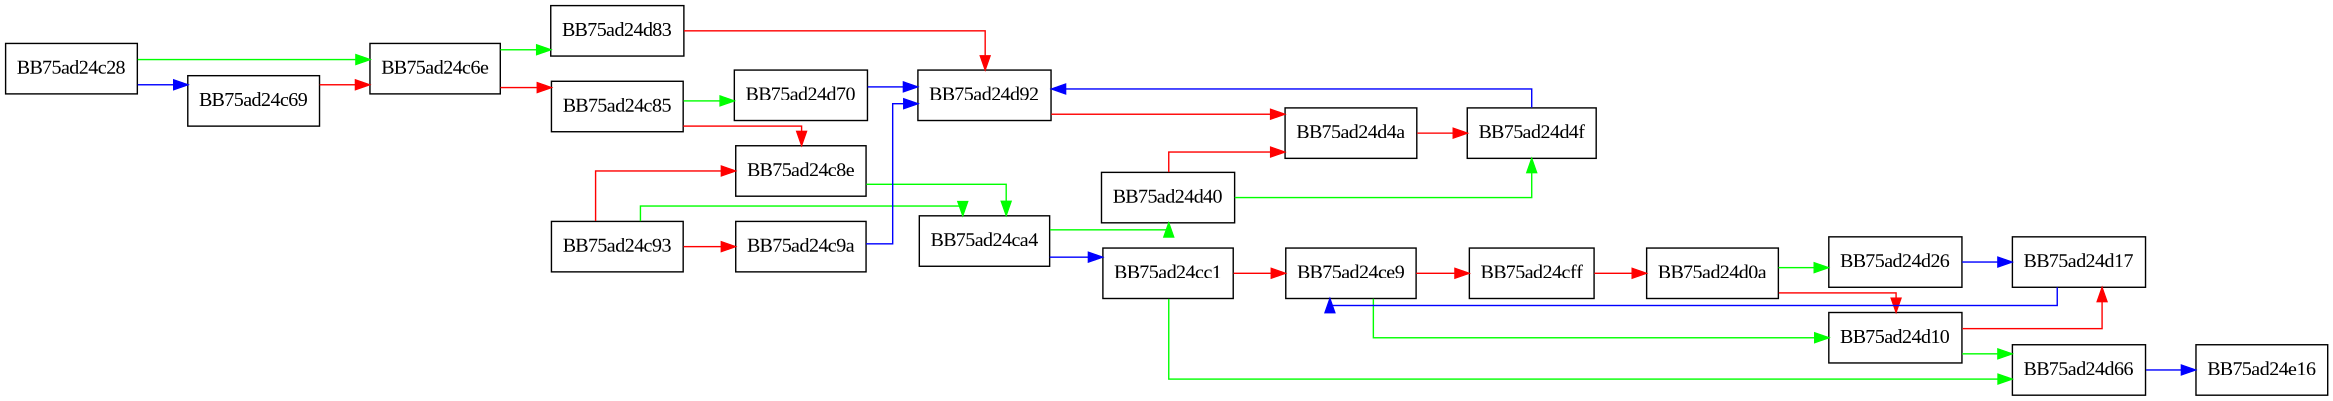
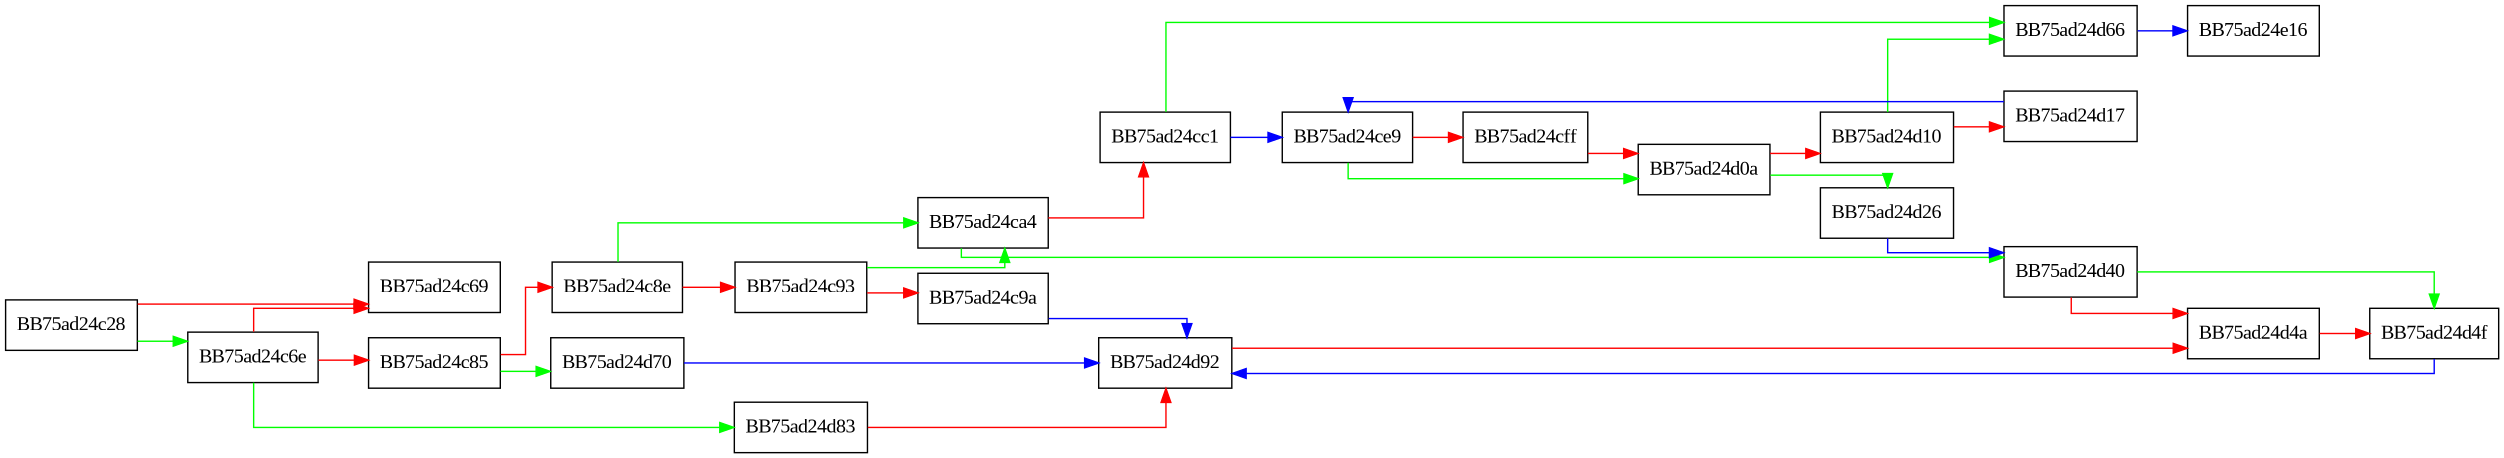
(156, 85) -> (246, 304)
(338, 85) -> (292, 308)
(633, 171) -> (702, 287)
(1069, 257) -> (1116, 218)
(1980, 262) -> (1931, 253)
(1252, 273) -> (1249, 137)
(1575, 338) -> (1478, 179)
